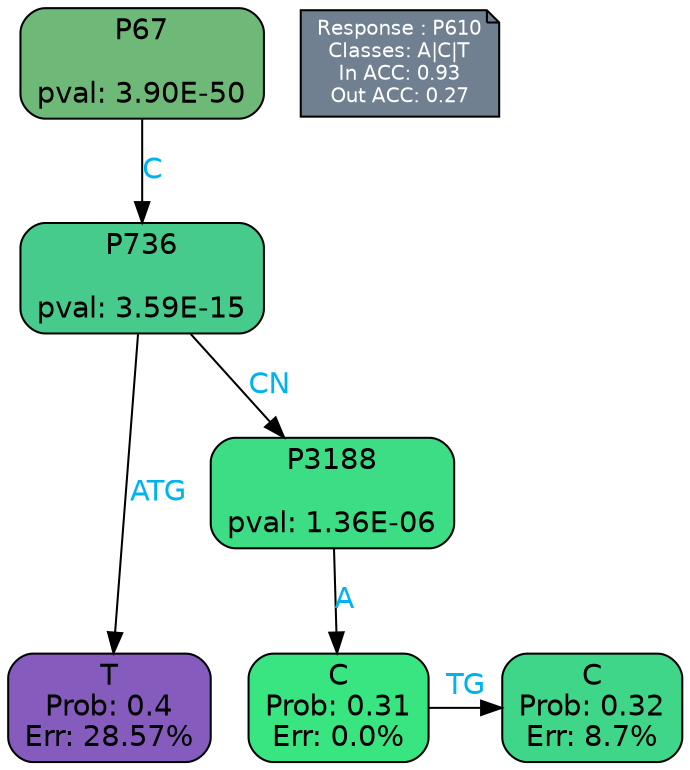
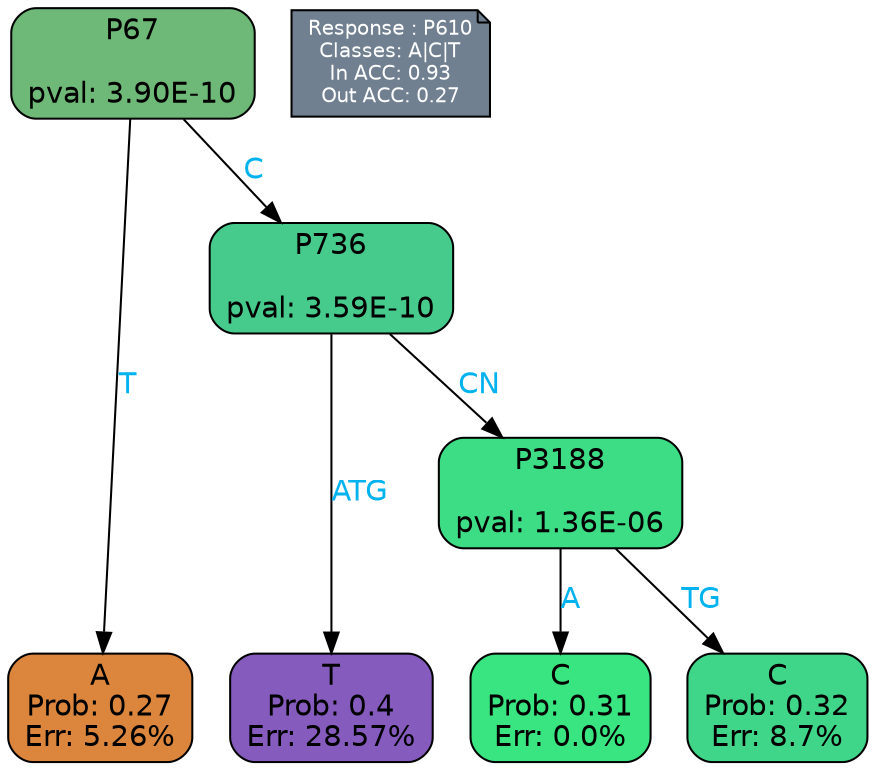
(142, 63) -> (133, 63)
(142, 278) -> (331, 278)
none -> (100, 708)
(455, 708) -> (662, 594)
